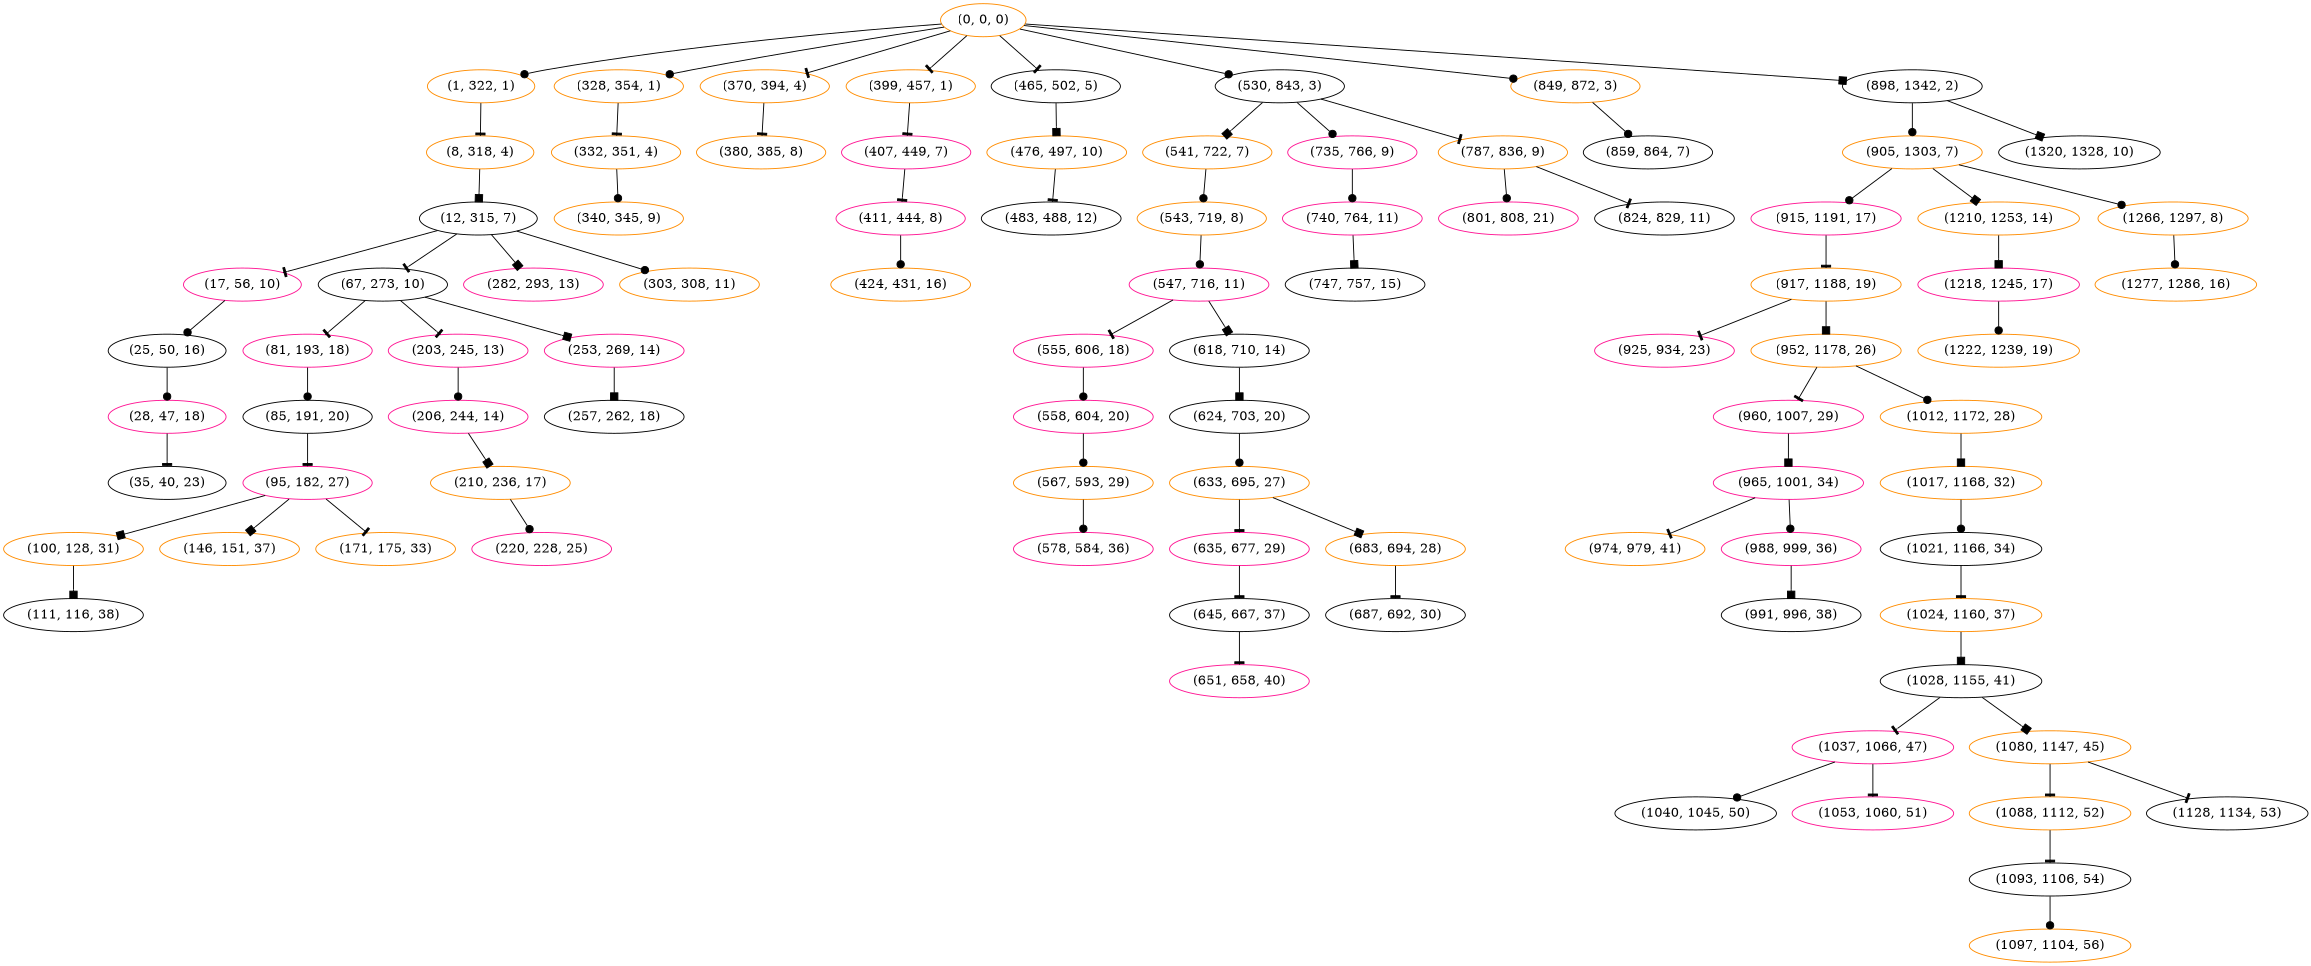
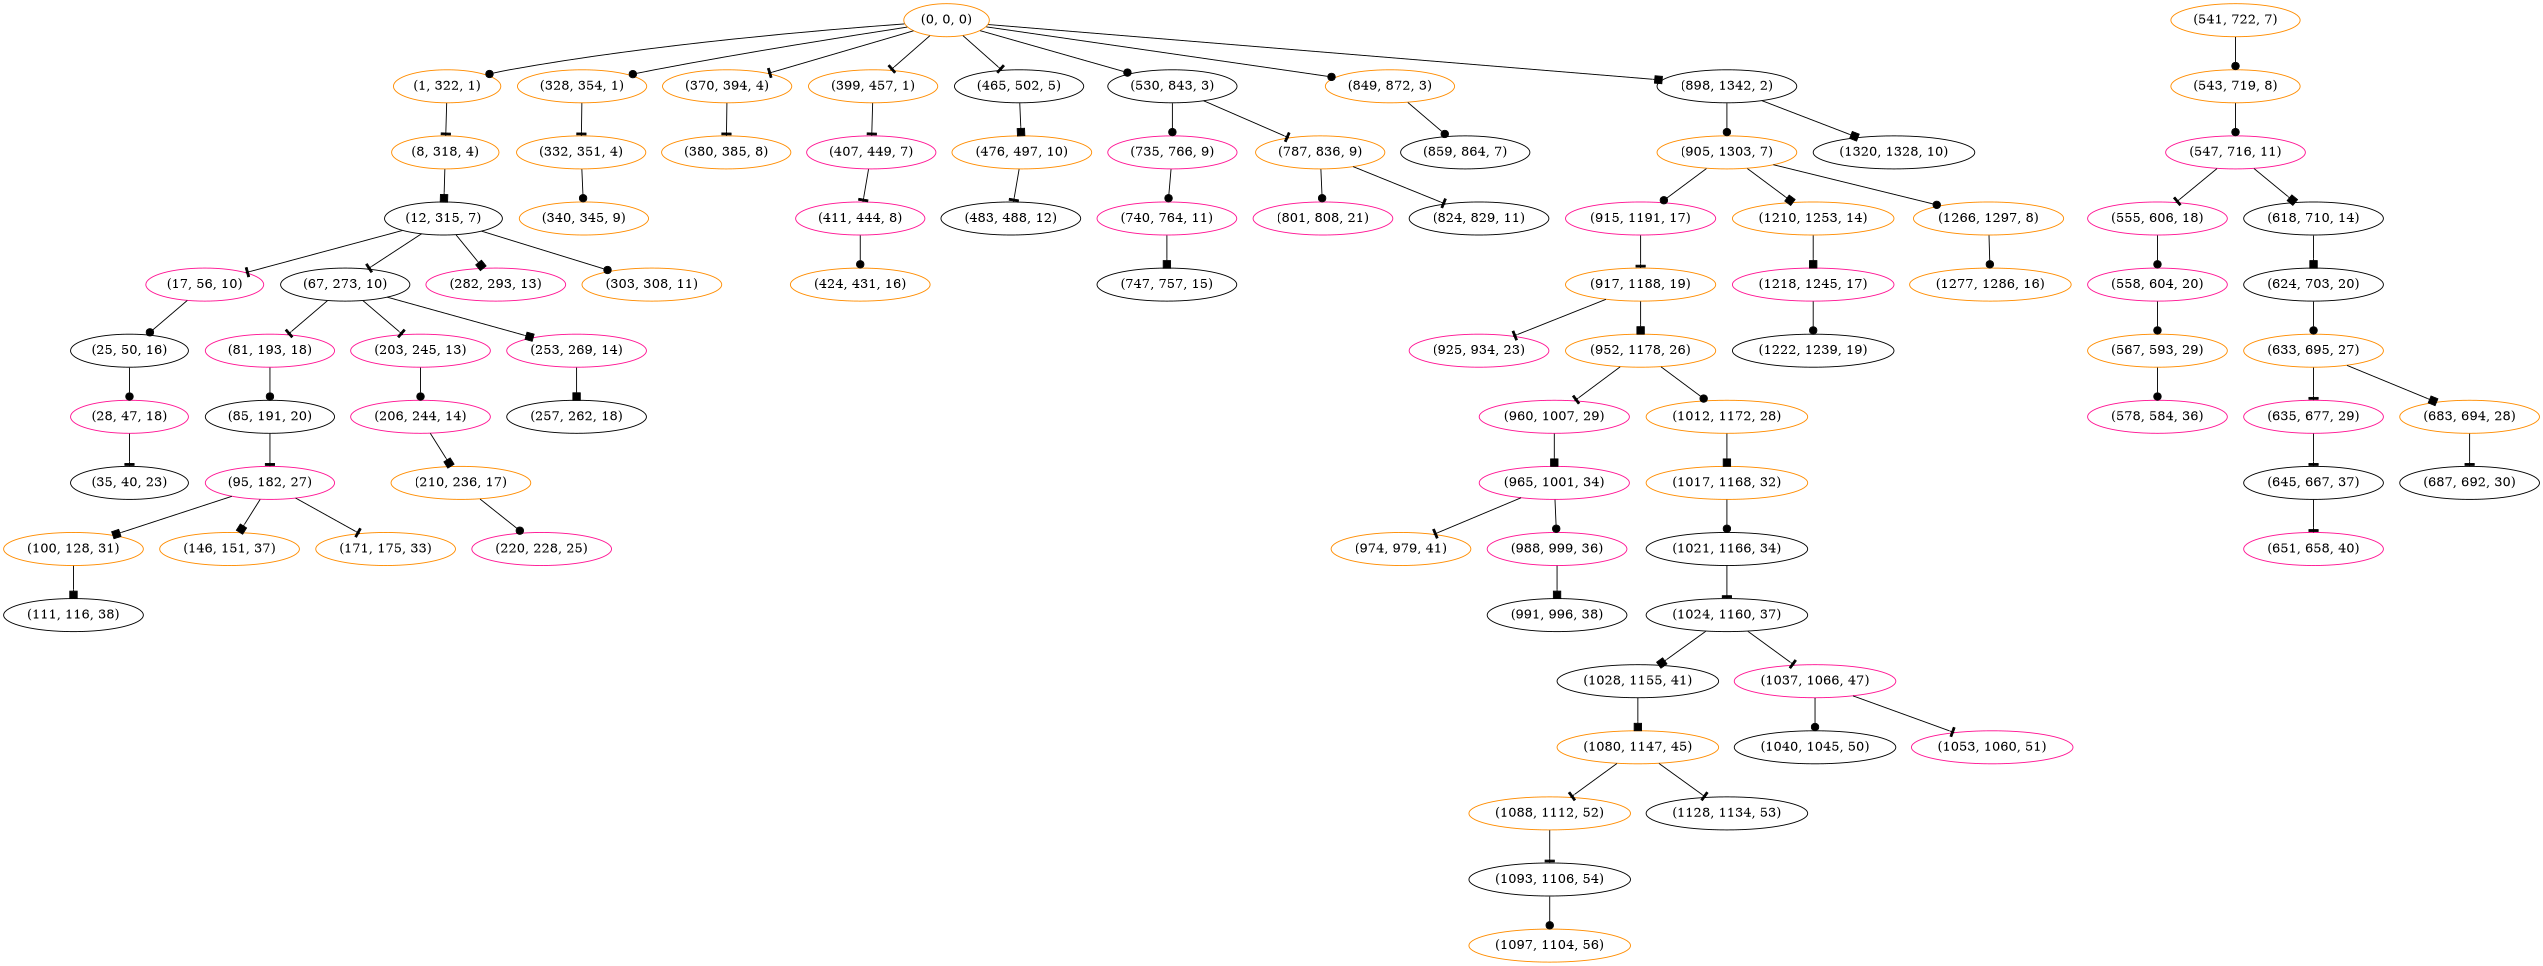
(1247, 116) -> none
(1999, 351) -> (1813, 351)
(1961, 615) -> (1727, 615)
(1919, 713) -> (1769, 647)
